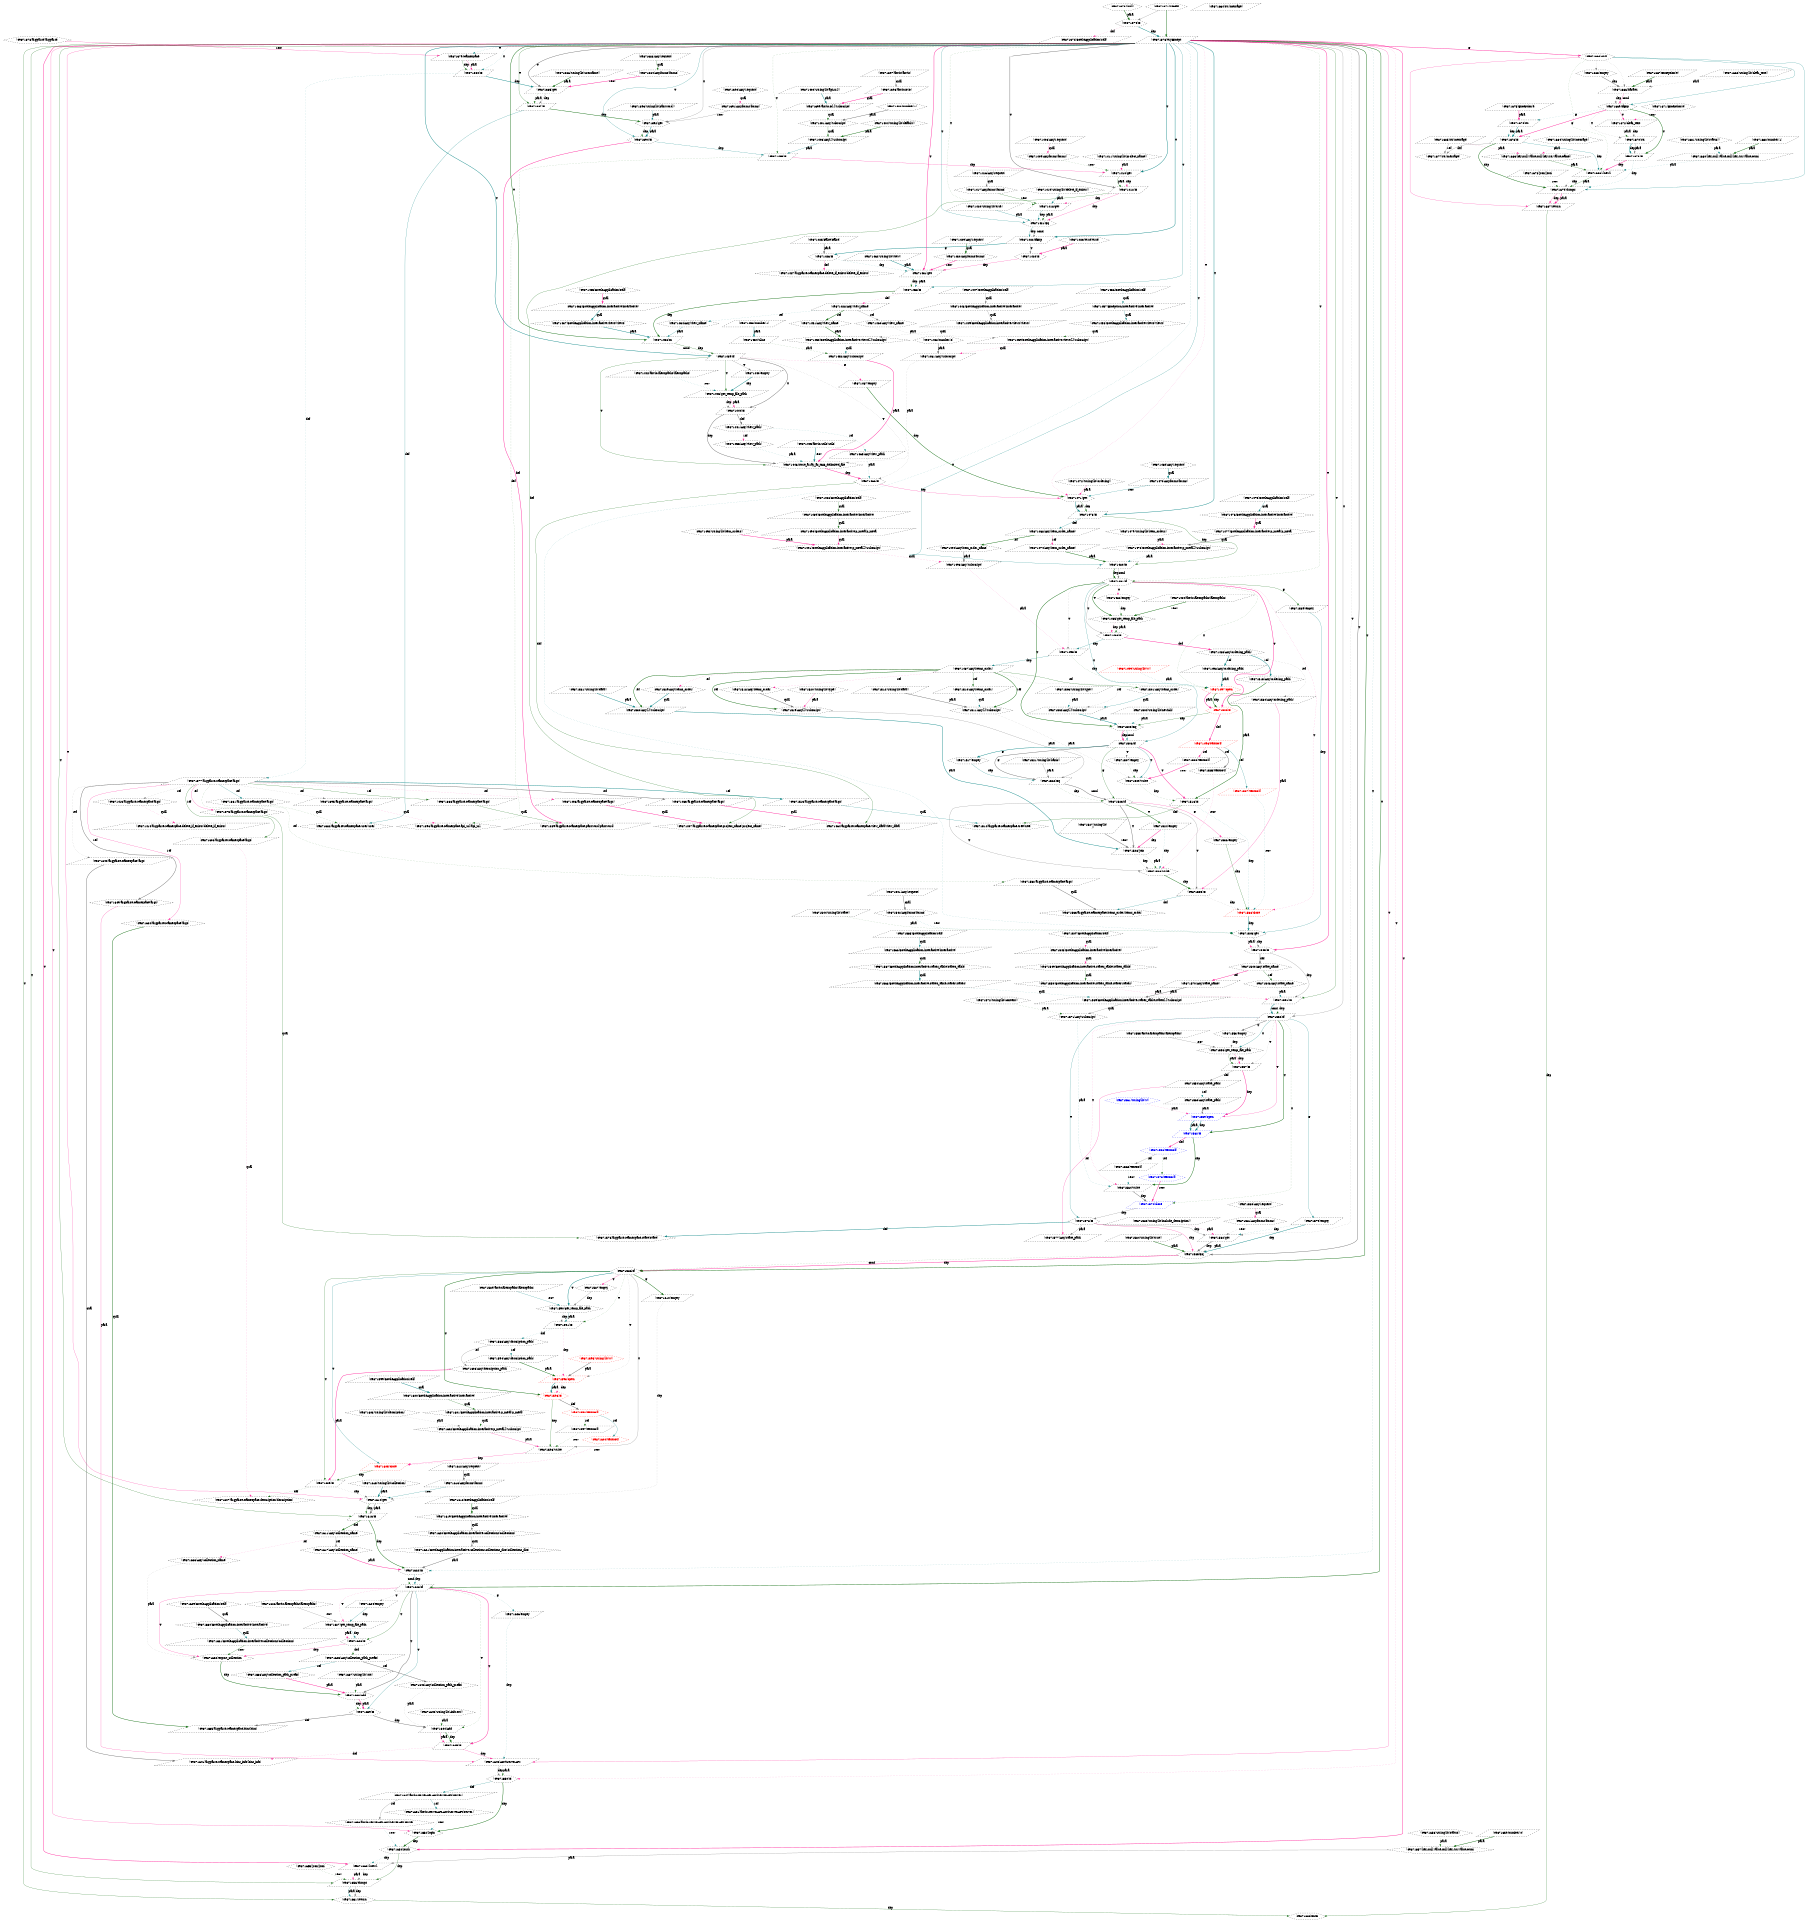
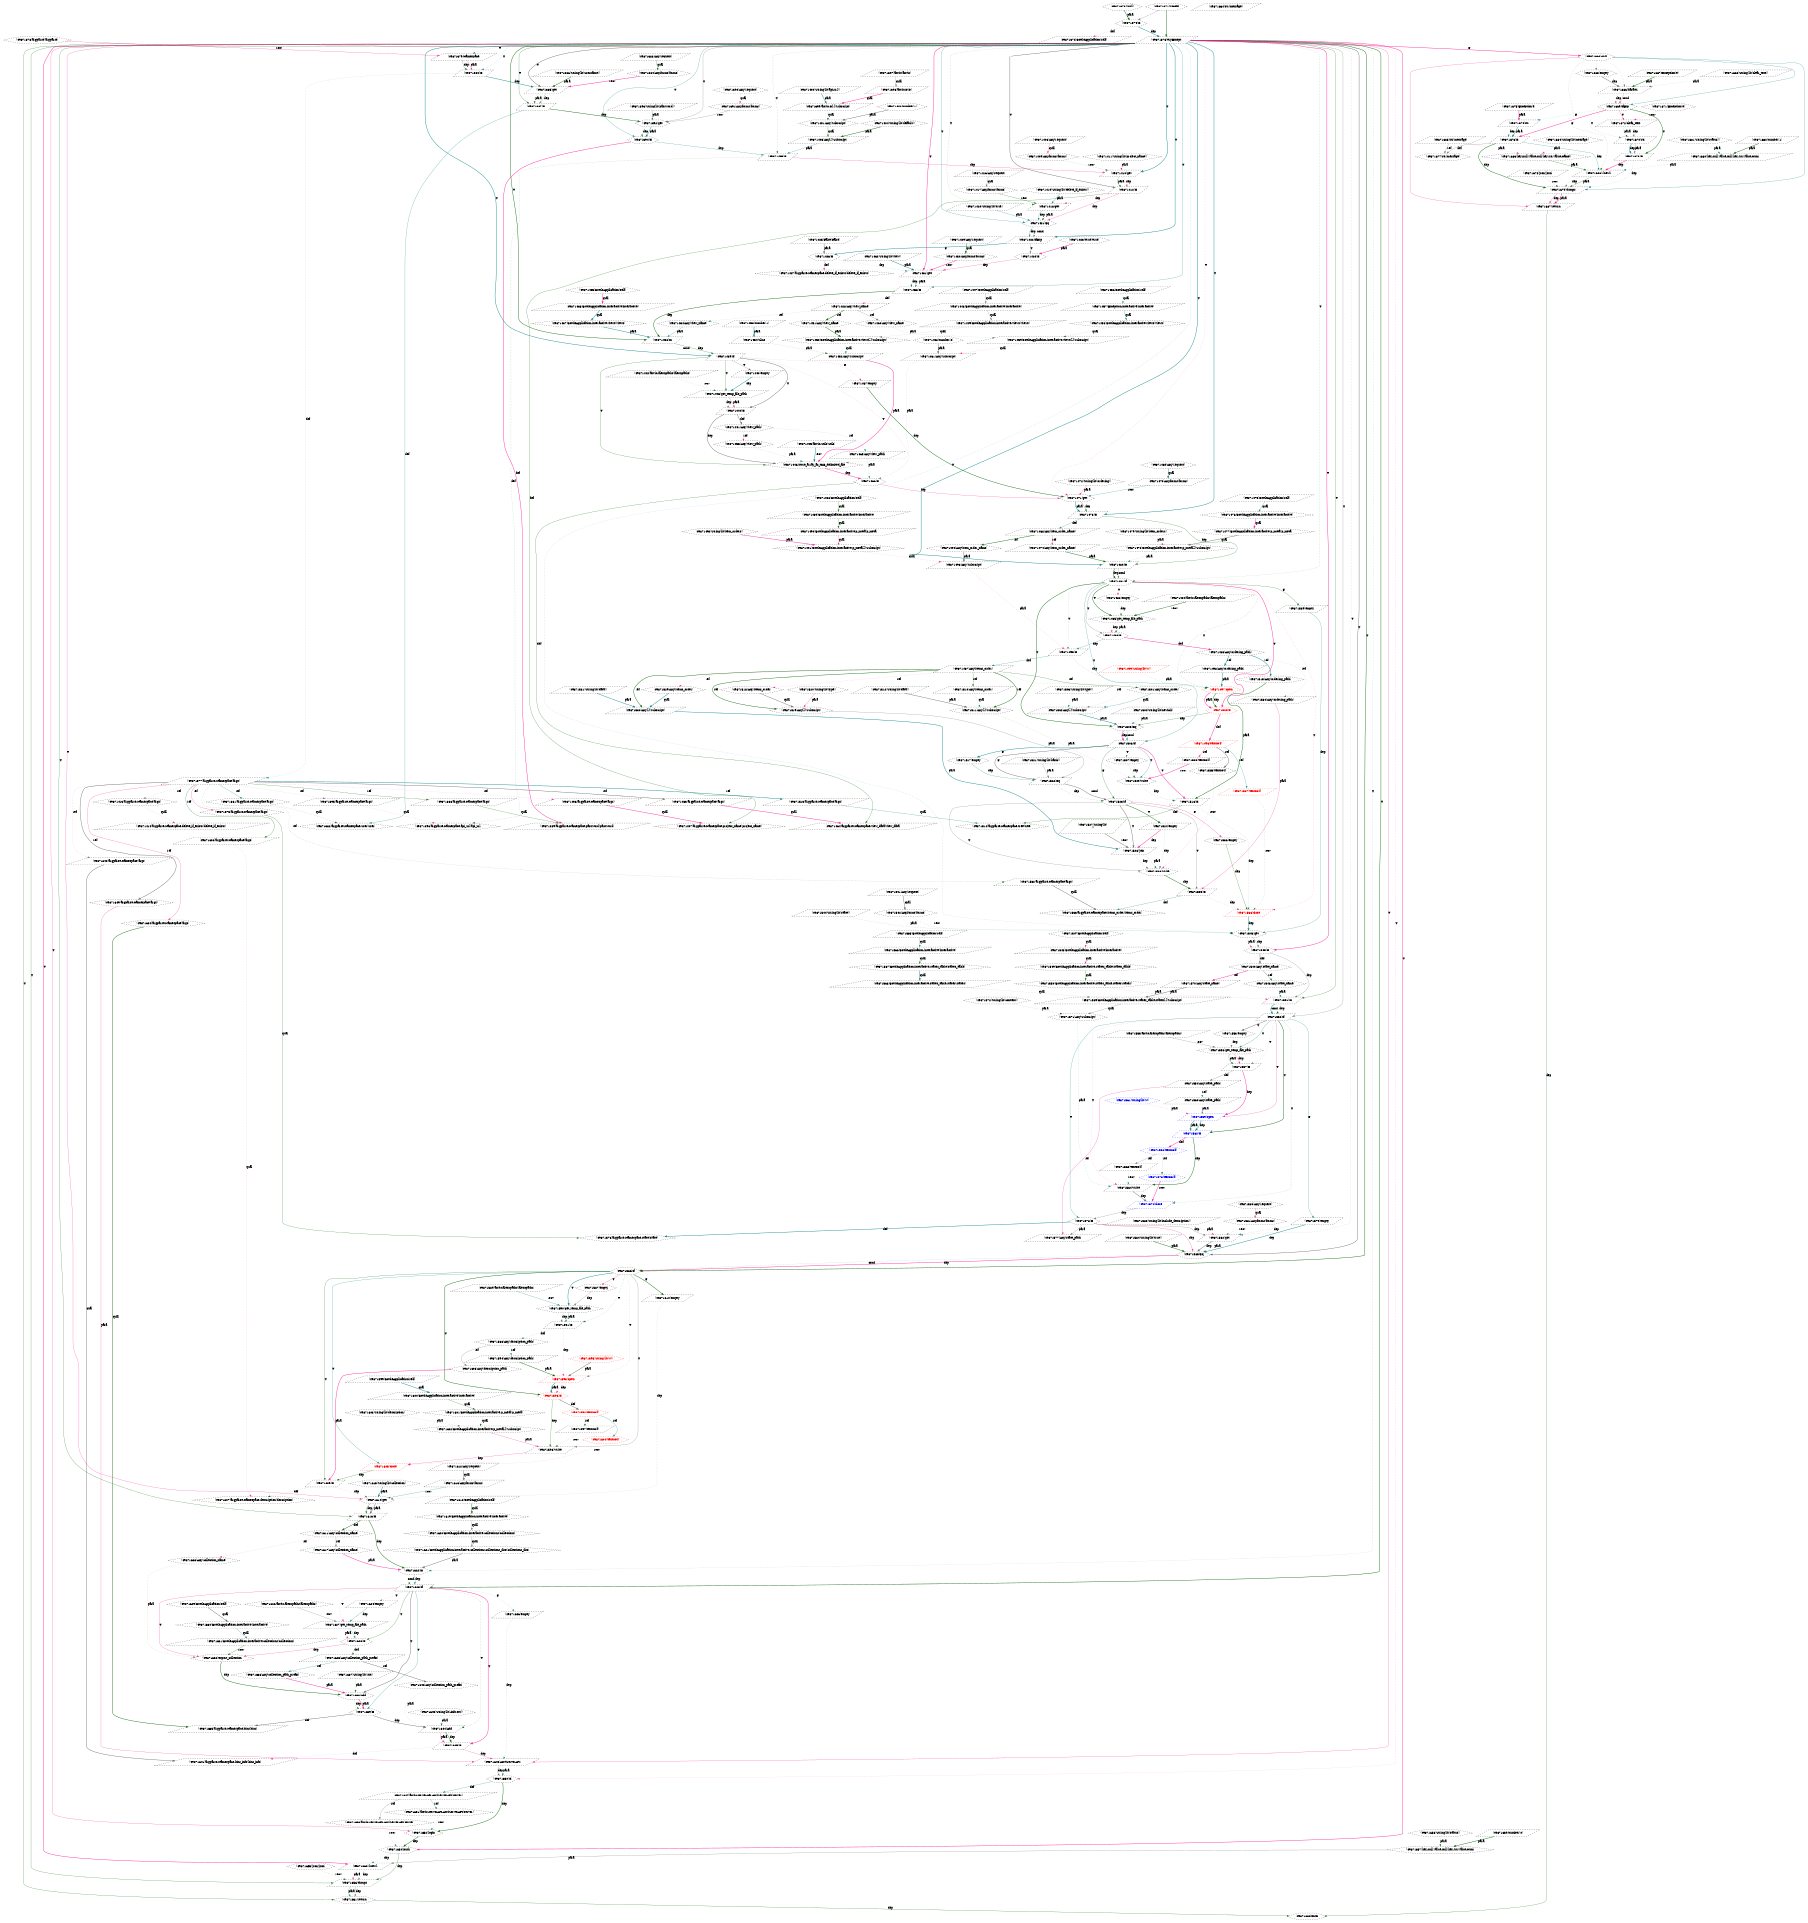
(1082, 417) -> (1082, 417)
(1029, 661) -> (1029, 661)
